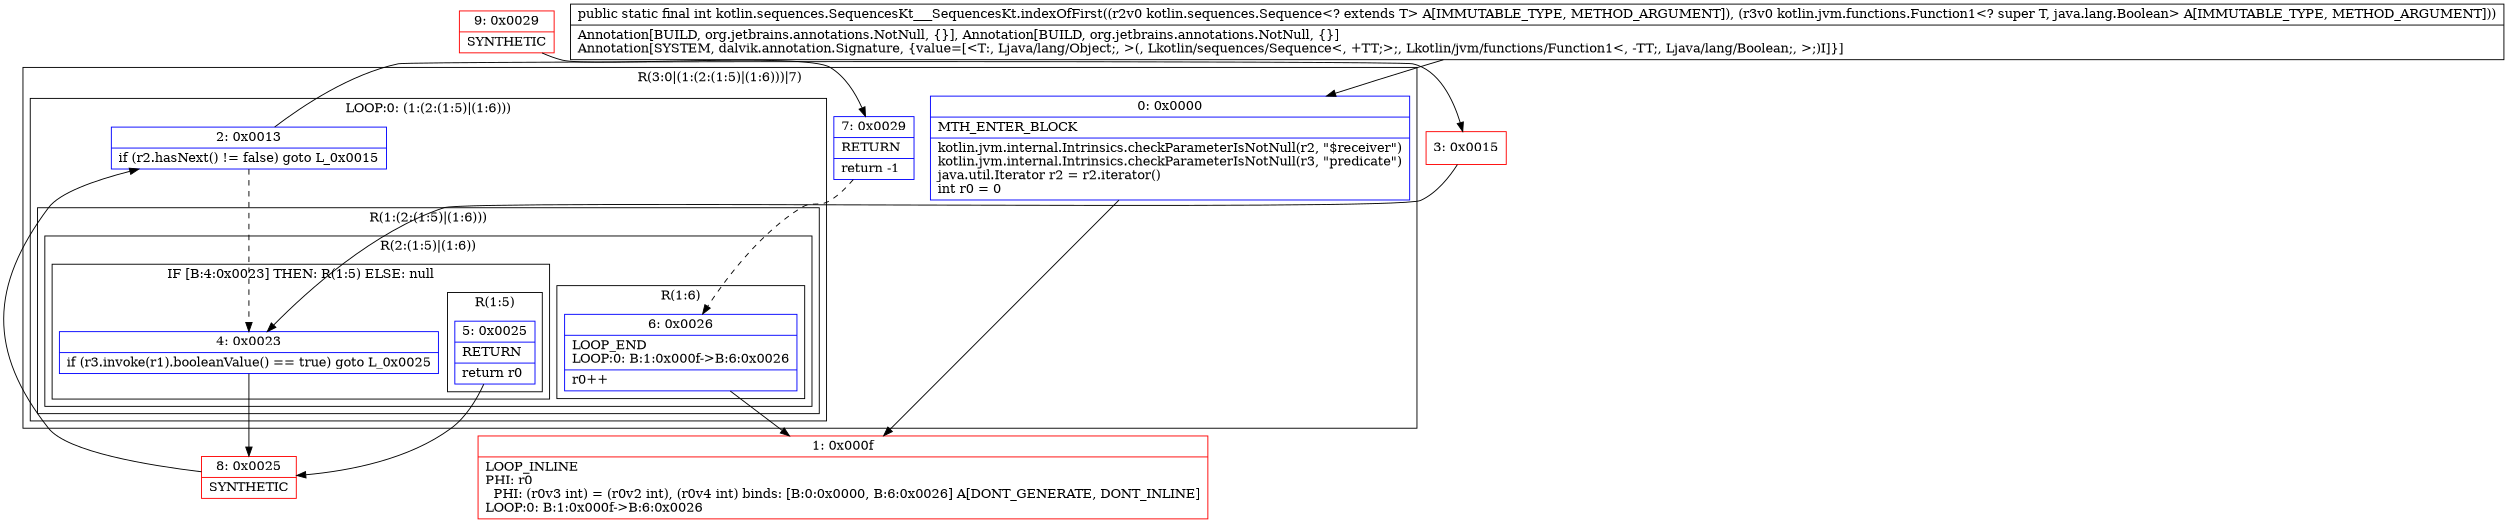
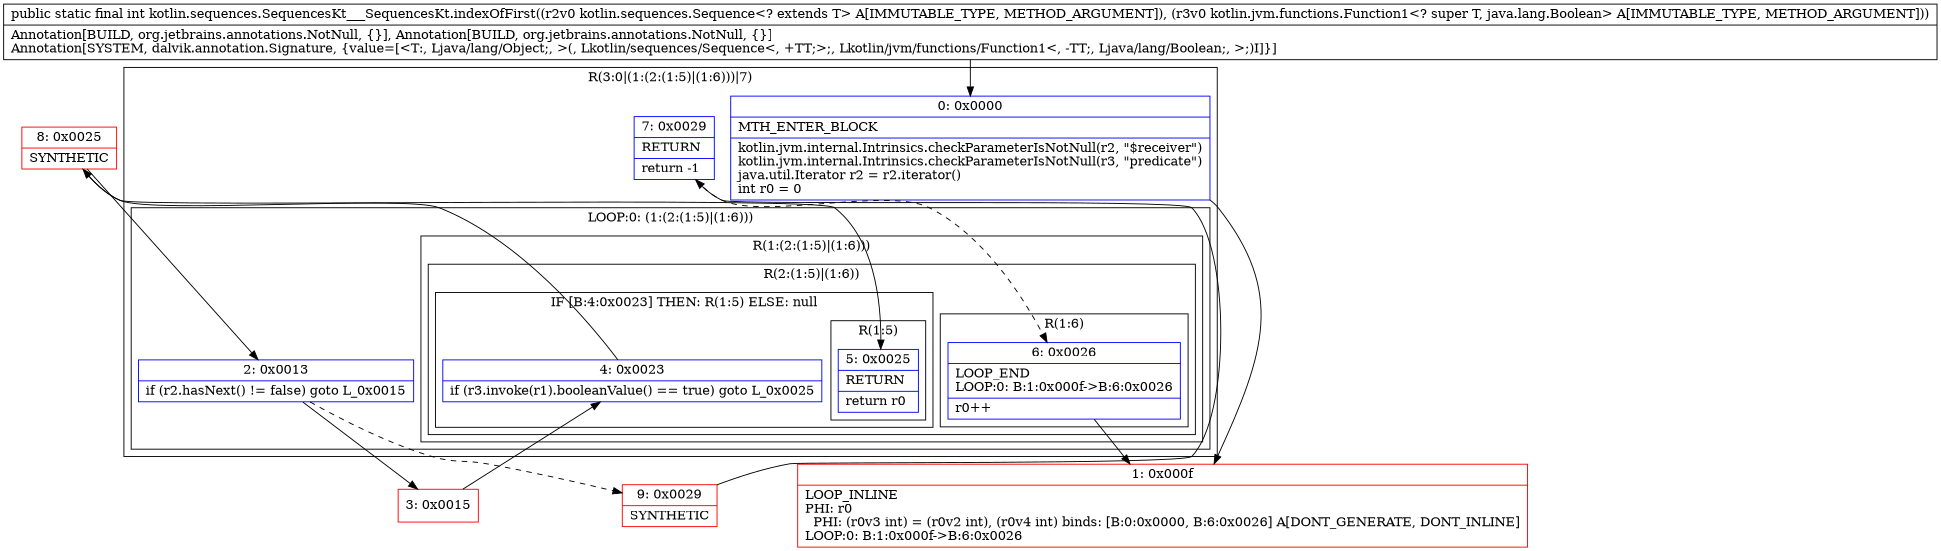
(249, 246) -> (473, 462)
(408, 452) -> (548, 202)
